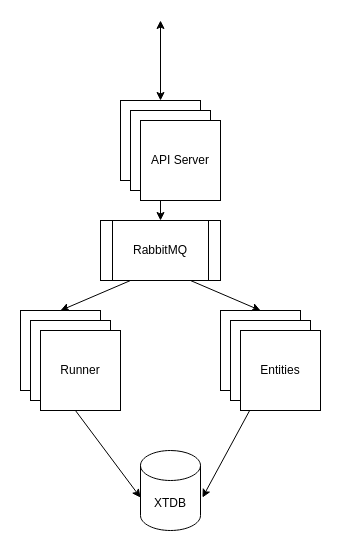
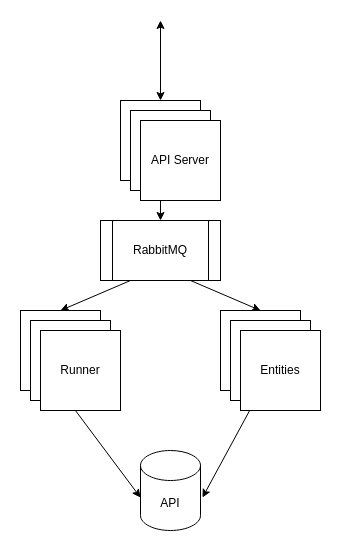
(171, 504) -> (171, 504)
